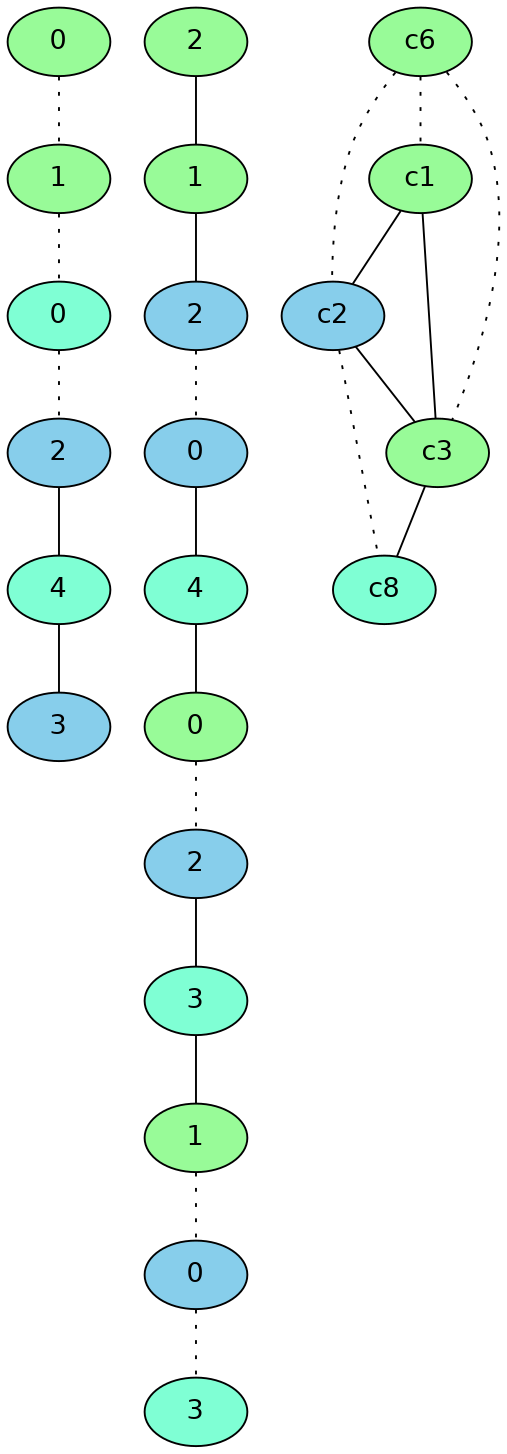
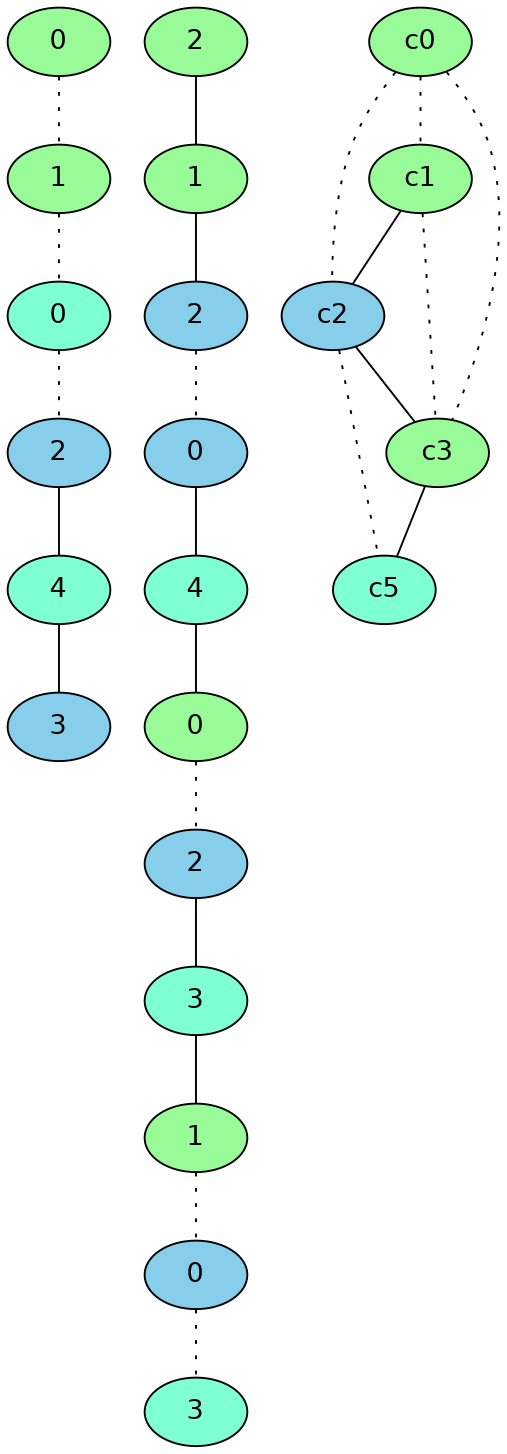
(421, 42) -> (421, 42)
(429, 316) -> (429, 316)
(384, 590) -> (384, 590)
